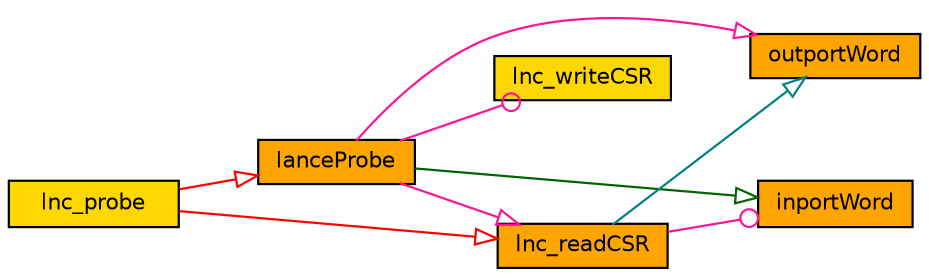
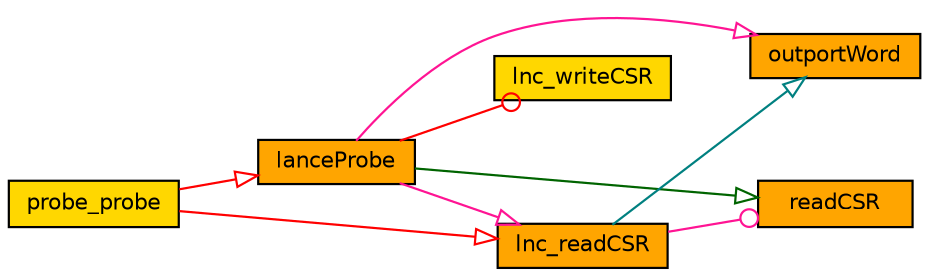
(451, 123) -> (451, 123)
(94, 204) -> (94, 204)
(835, 204) -> (835, 204)
